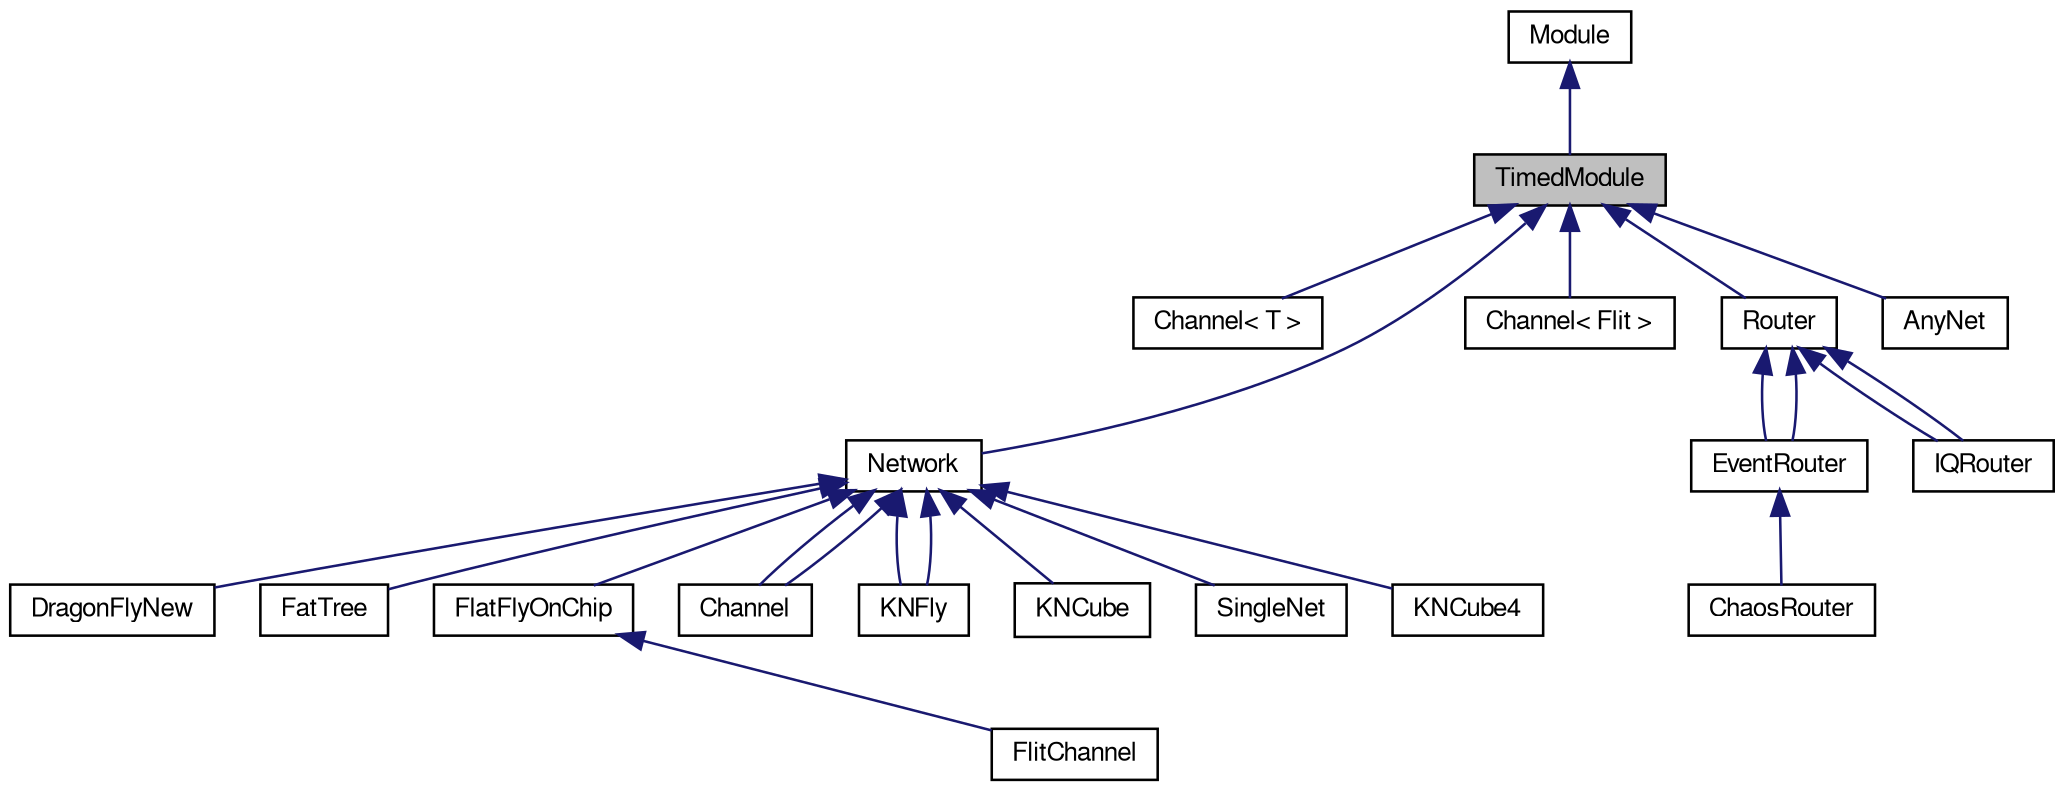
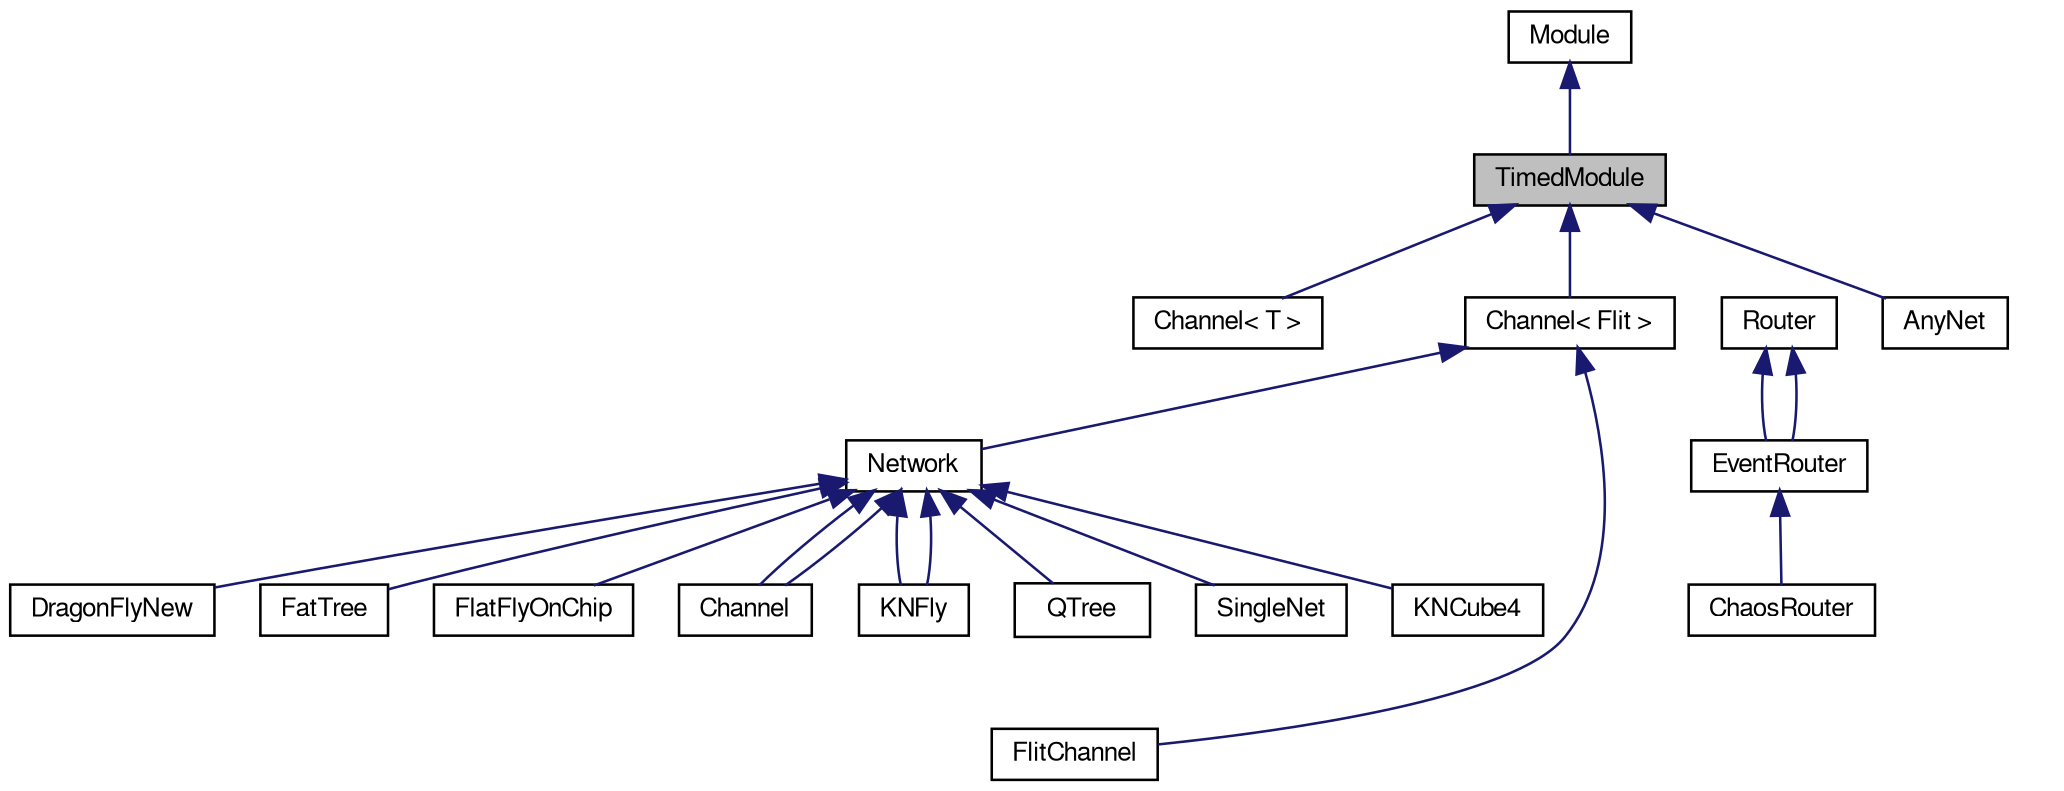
(1686, 259) -> none
(1272, 379) -> (1211, 401)
(1984, 466) -> none
(1082, 610) -> (1082, 610)
(817, 686) -> (1501, 677)
